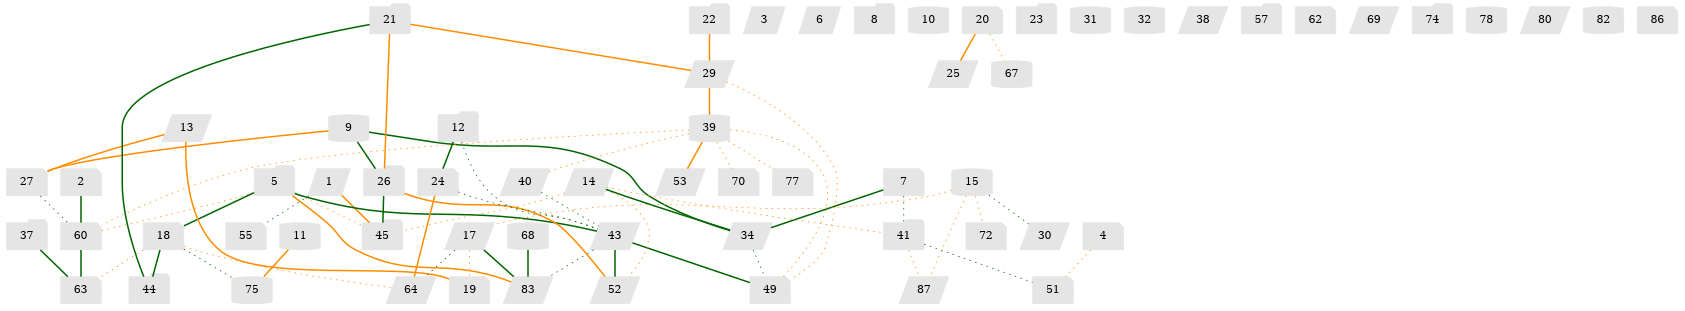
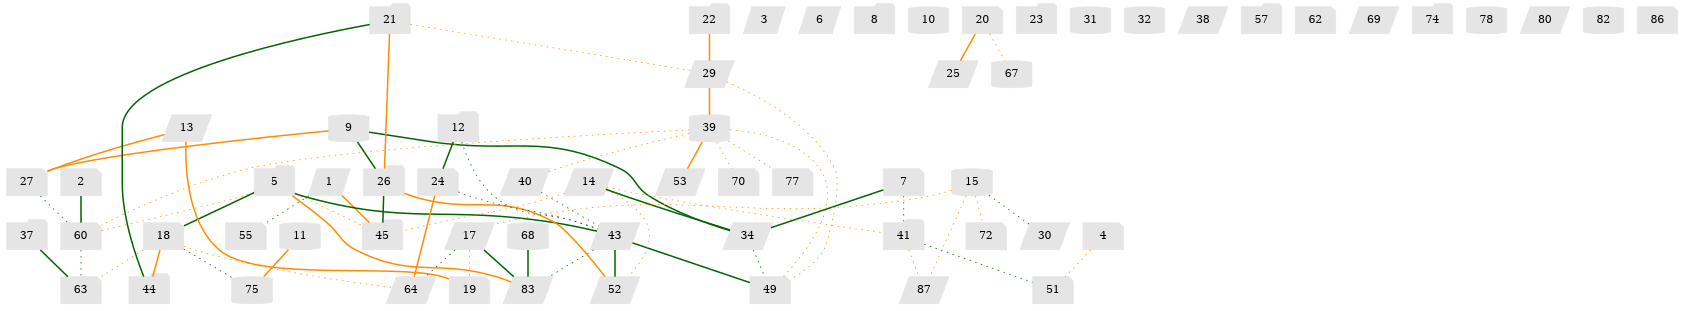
(551, 47) -> (551, 47)
(81, 263) -> (81, 263)
(156, 263) -> (156, 263)
